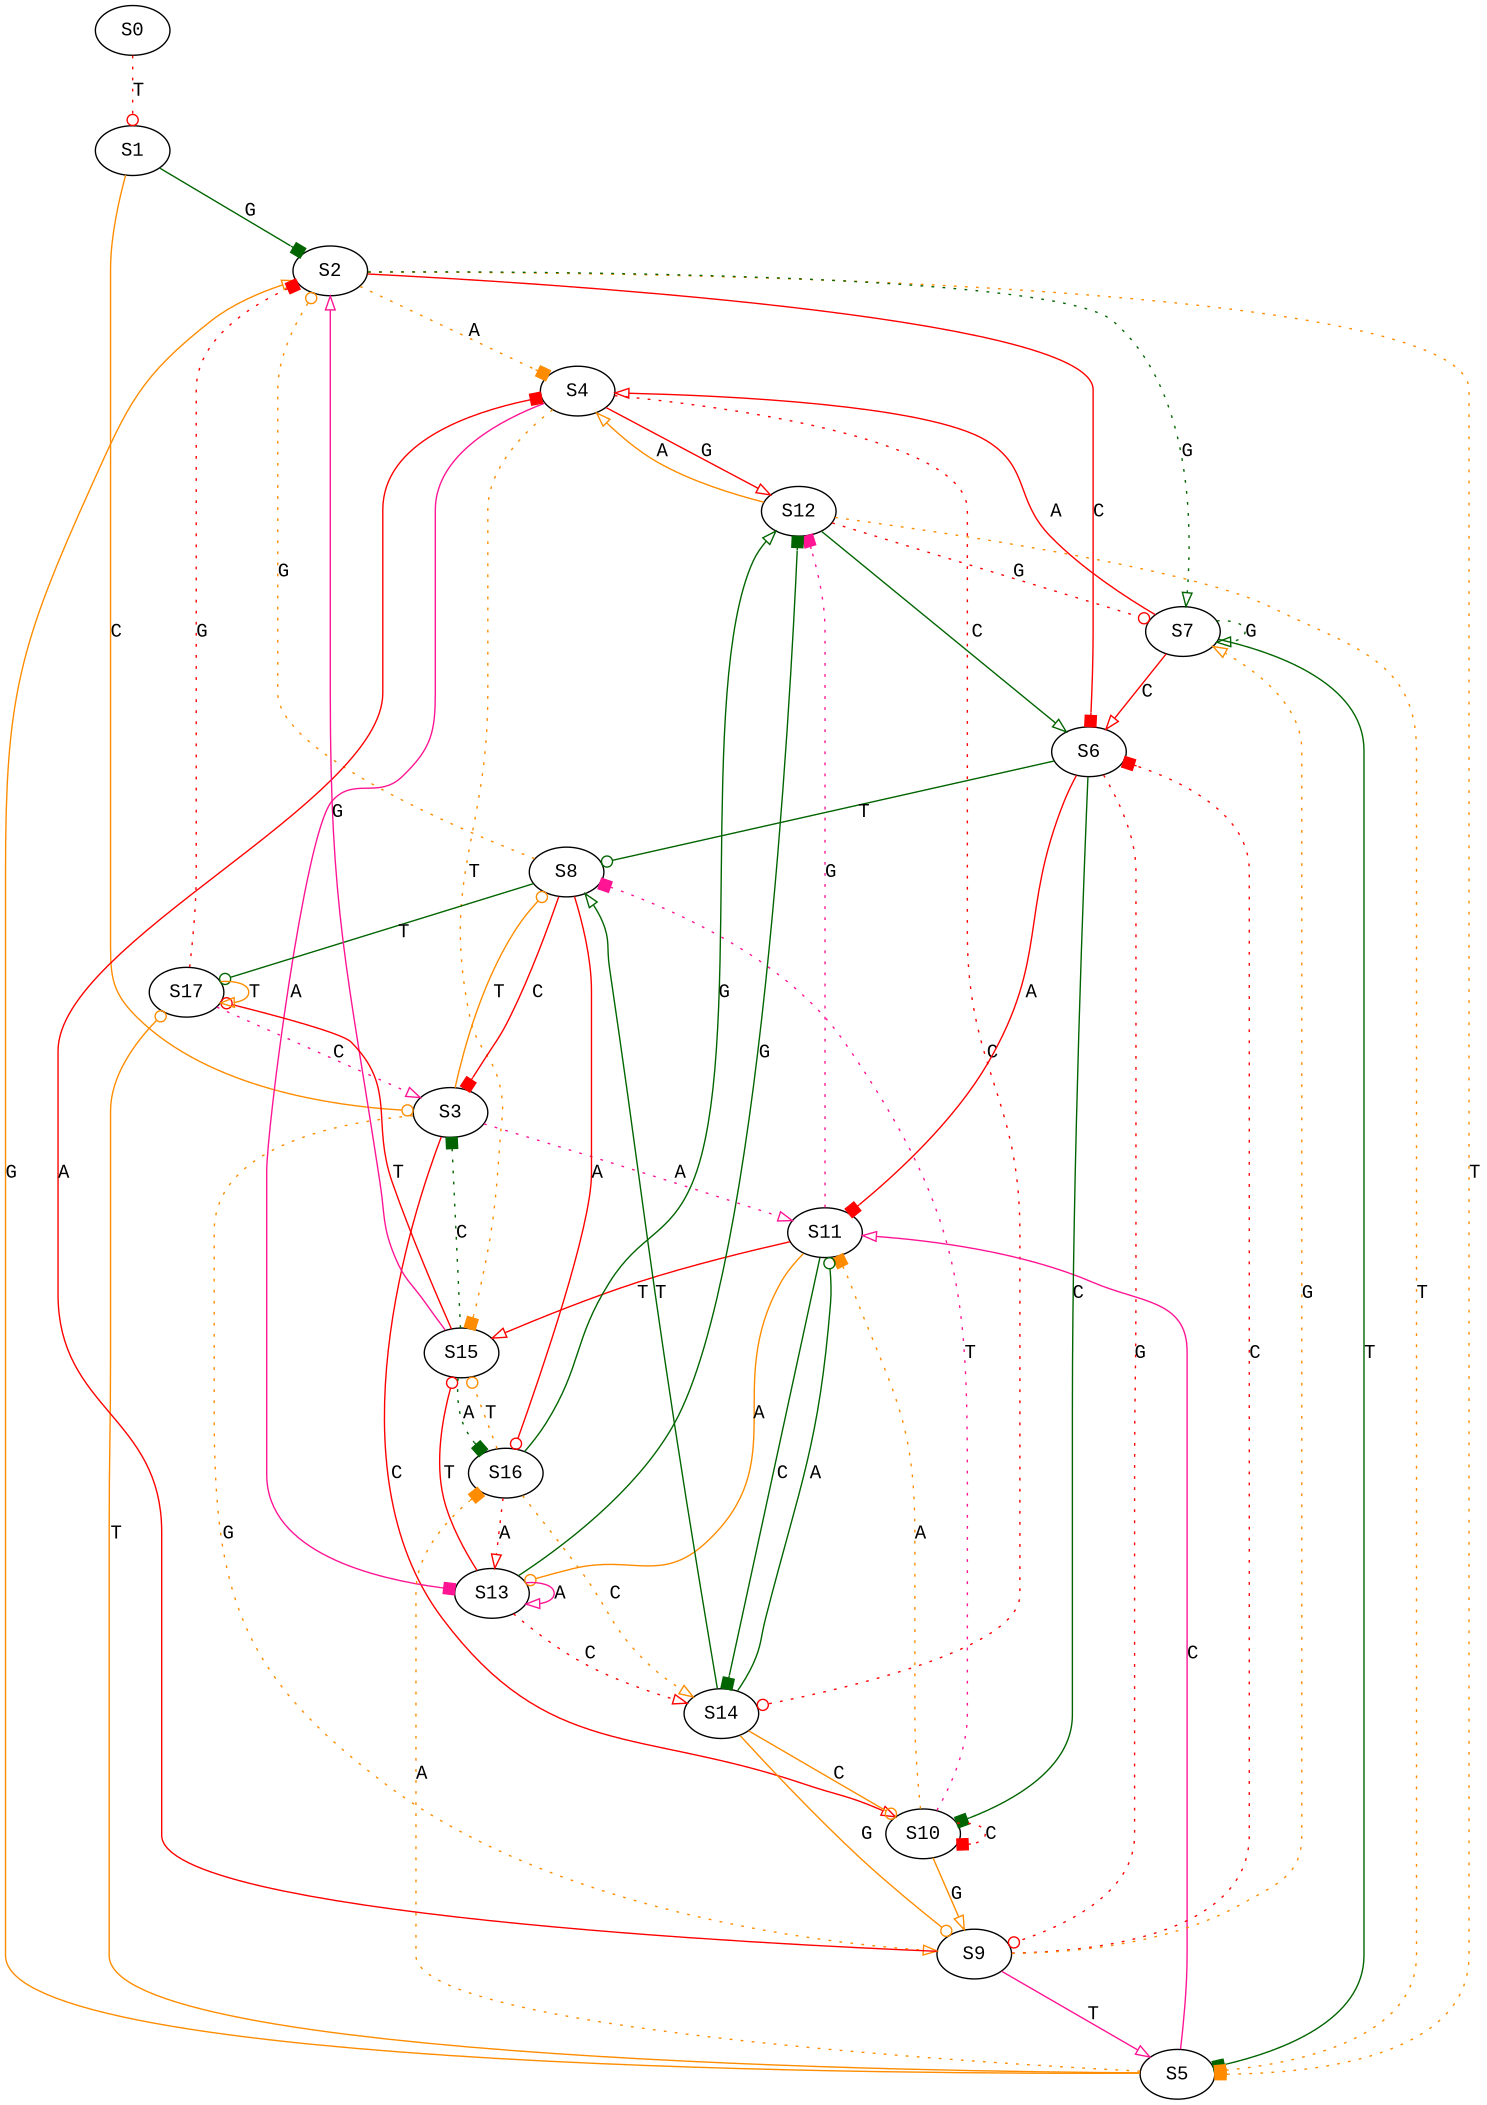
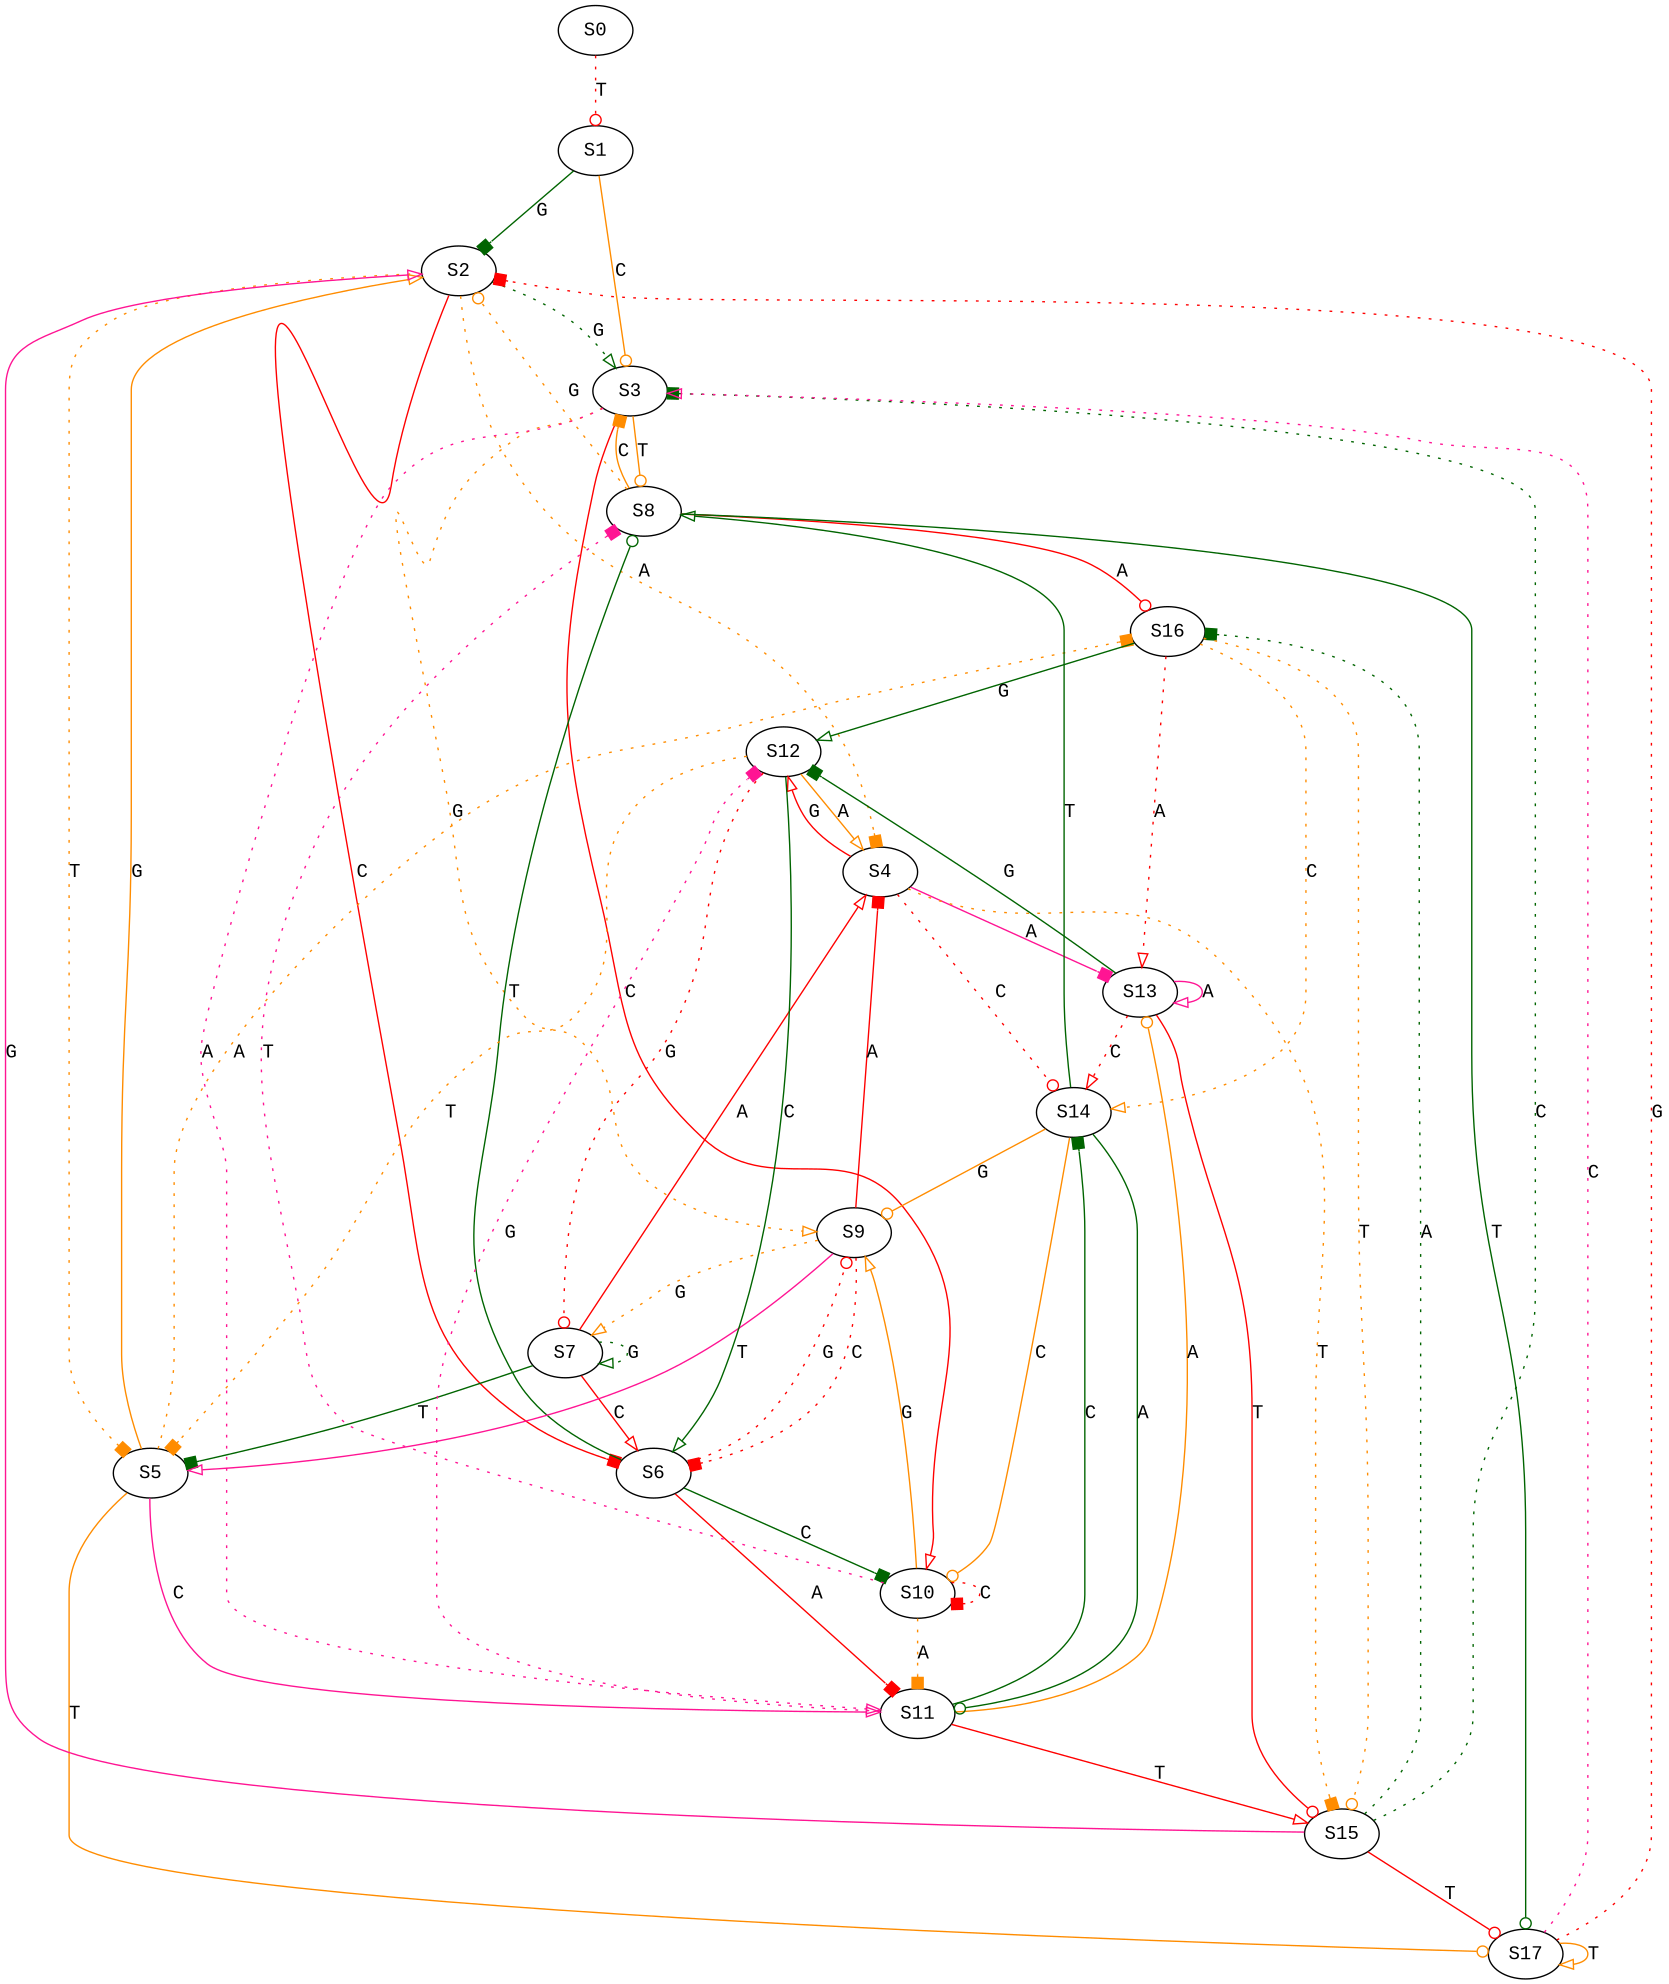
(1069, 304) -> (556, 311)
(522, 990) -> (617, 460)
